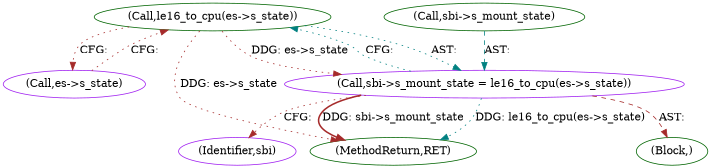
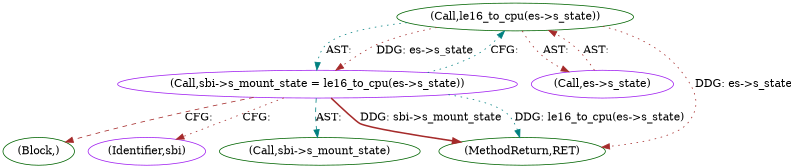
(484, 47) -> (316, 114)
(96, 51) -> (558, 51)
(147, 51) -> (598, 51)
(674, 118) -> (201, 118)
